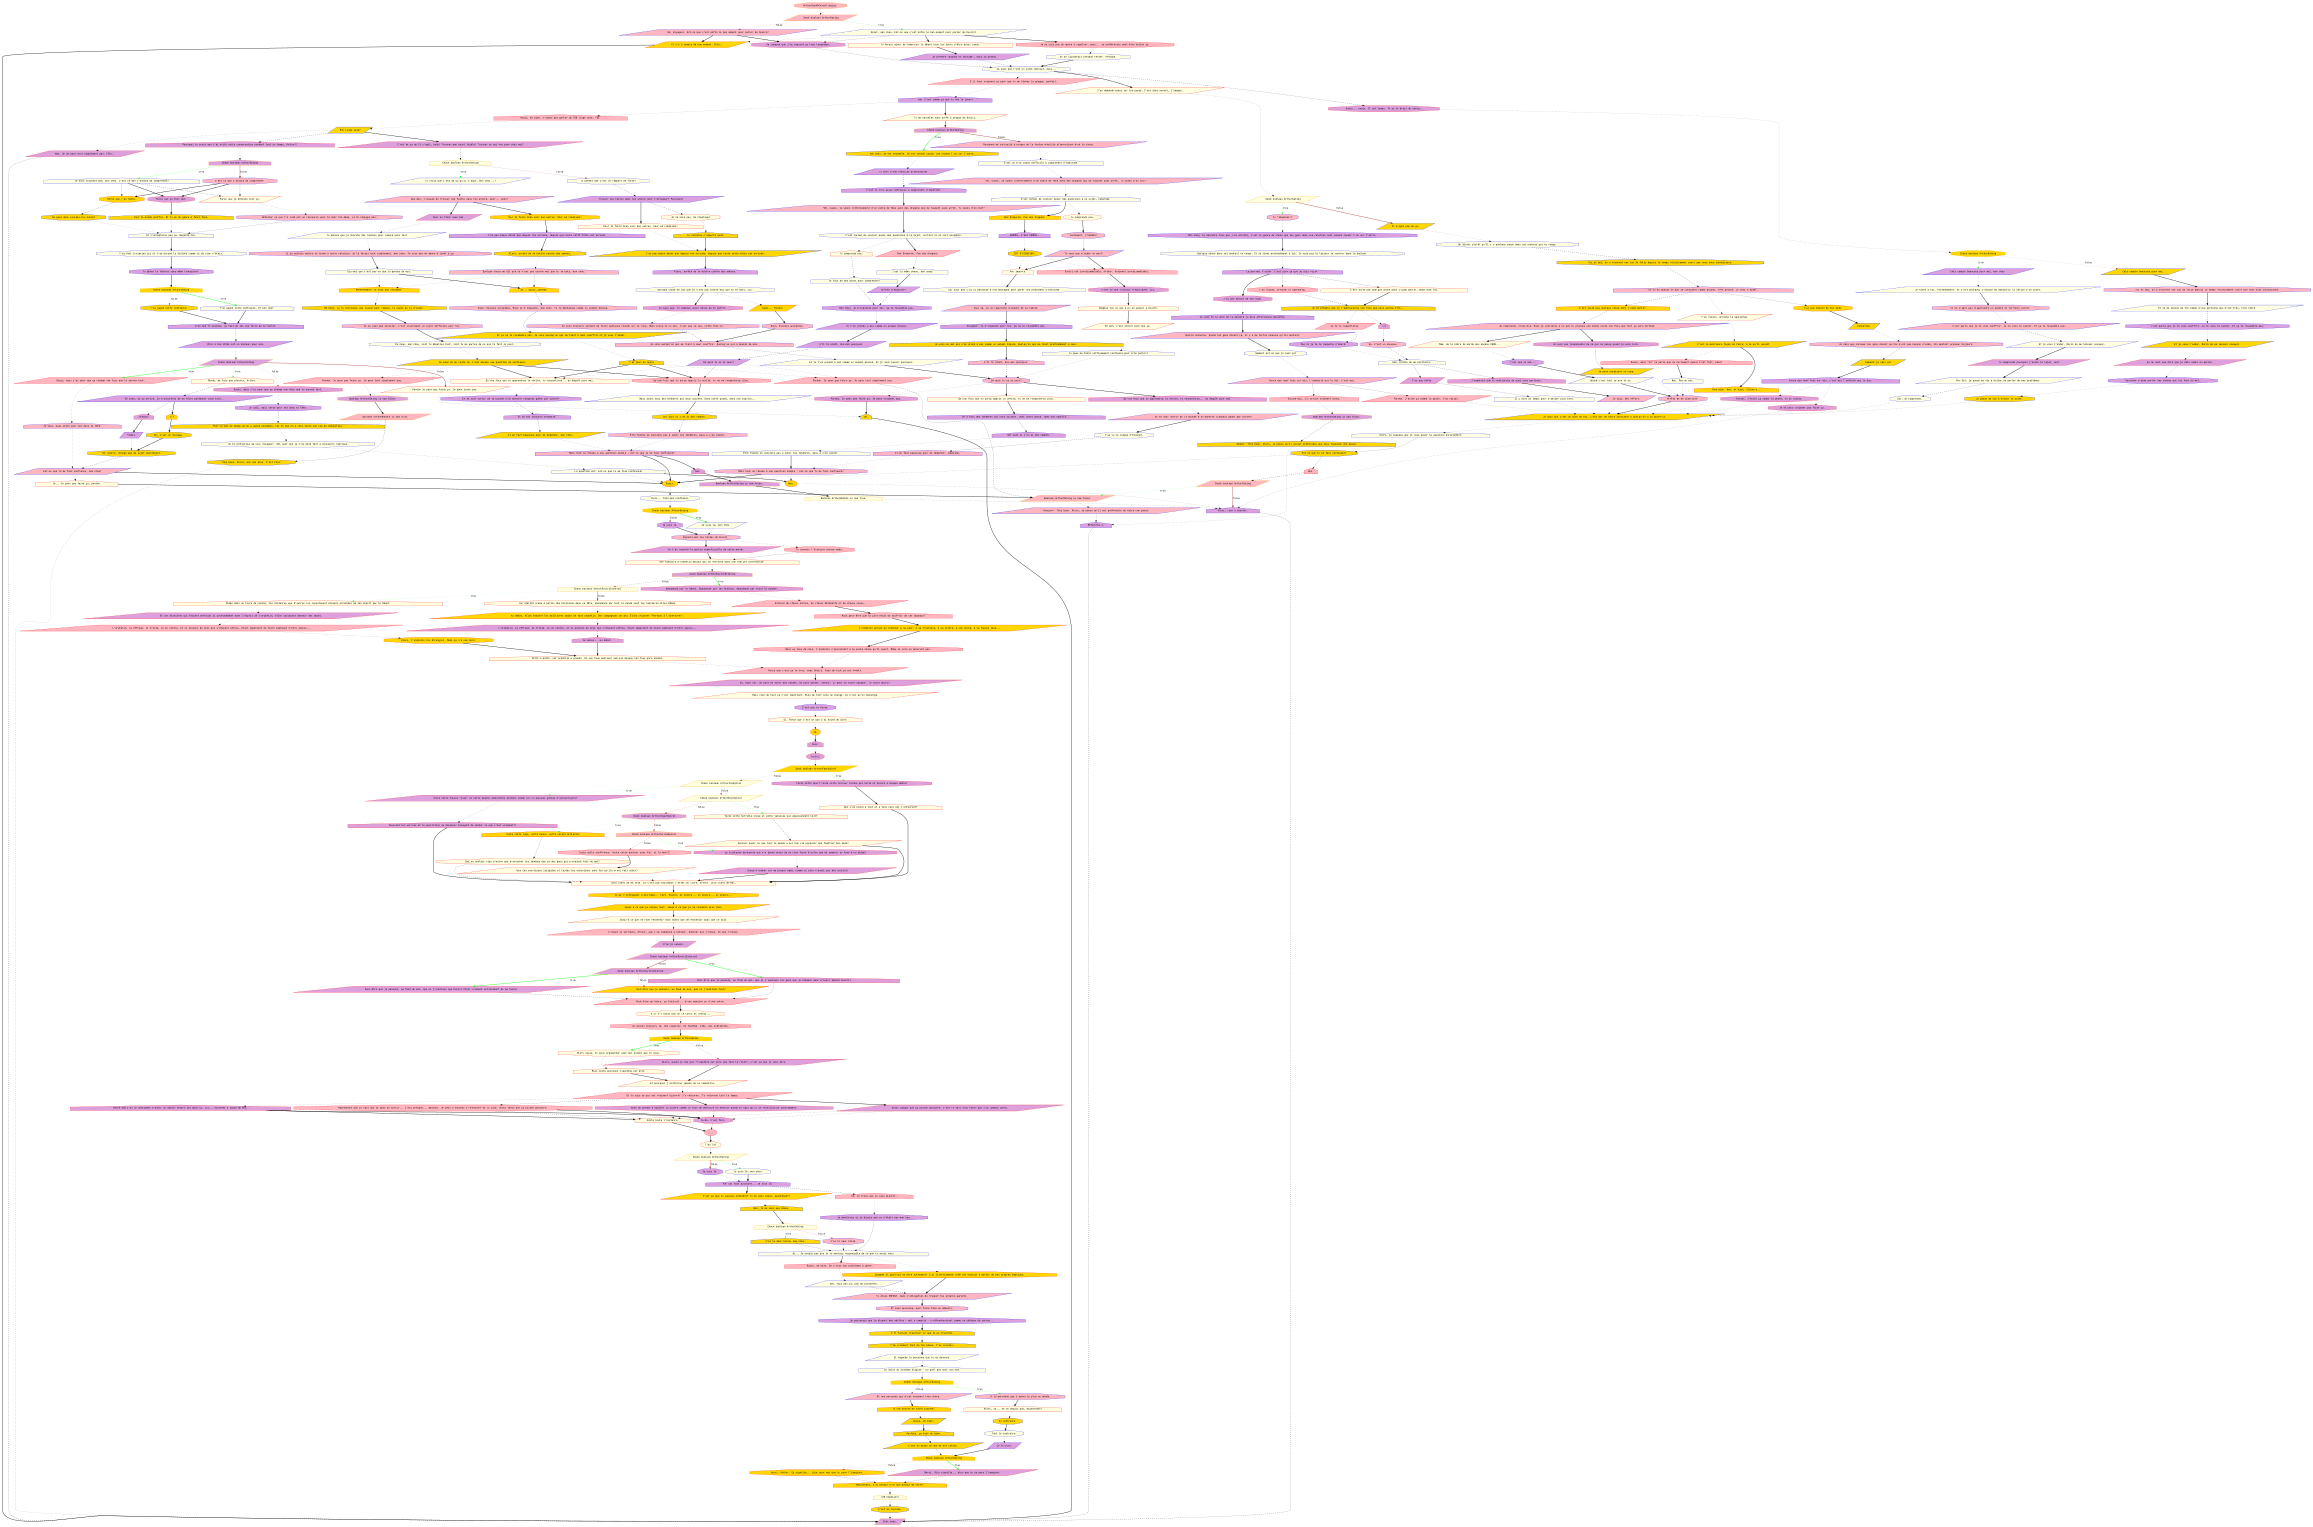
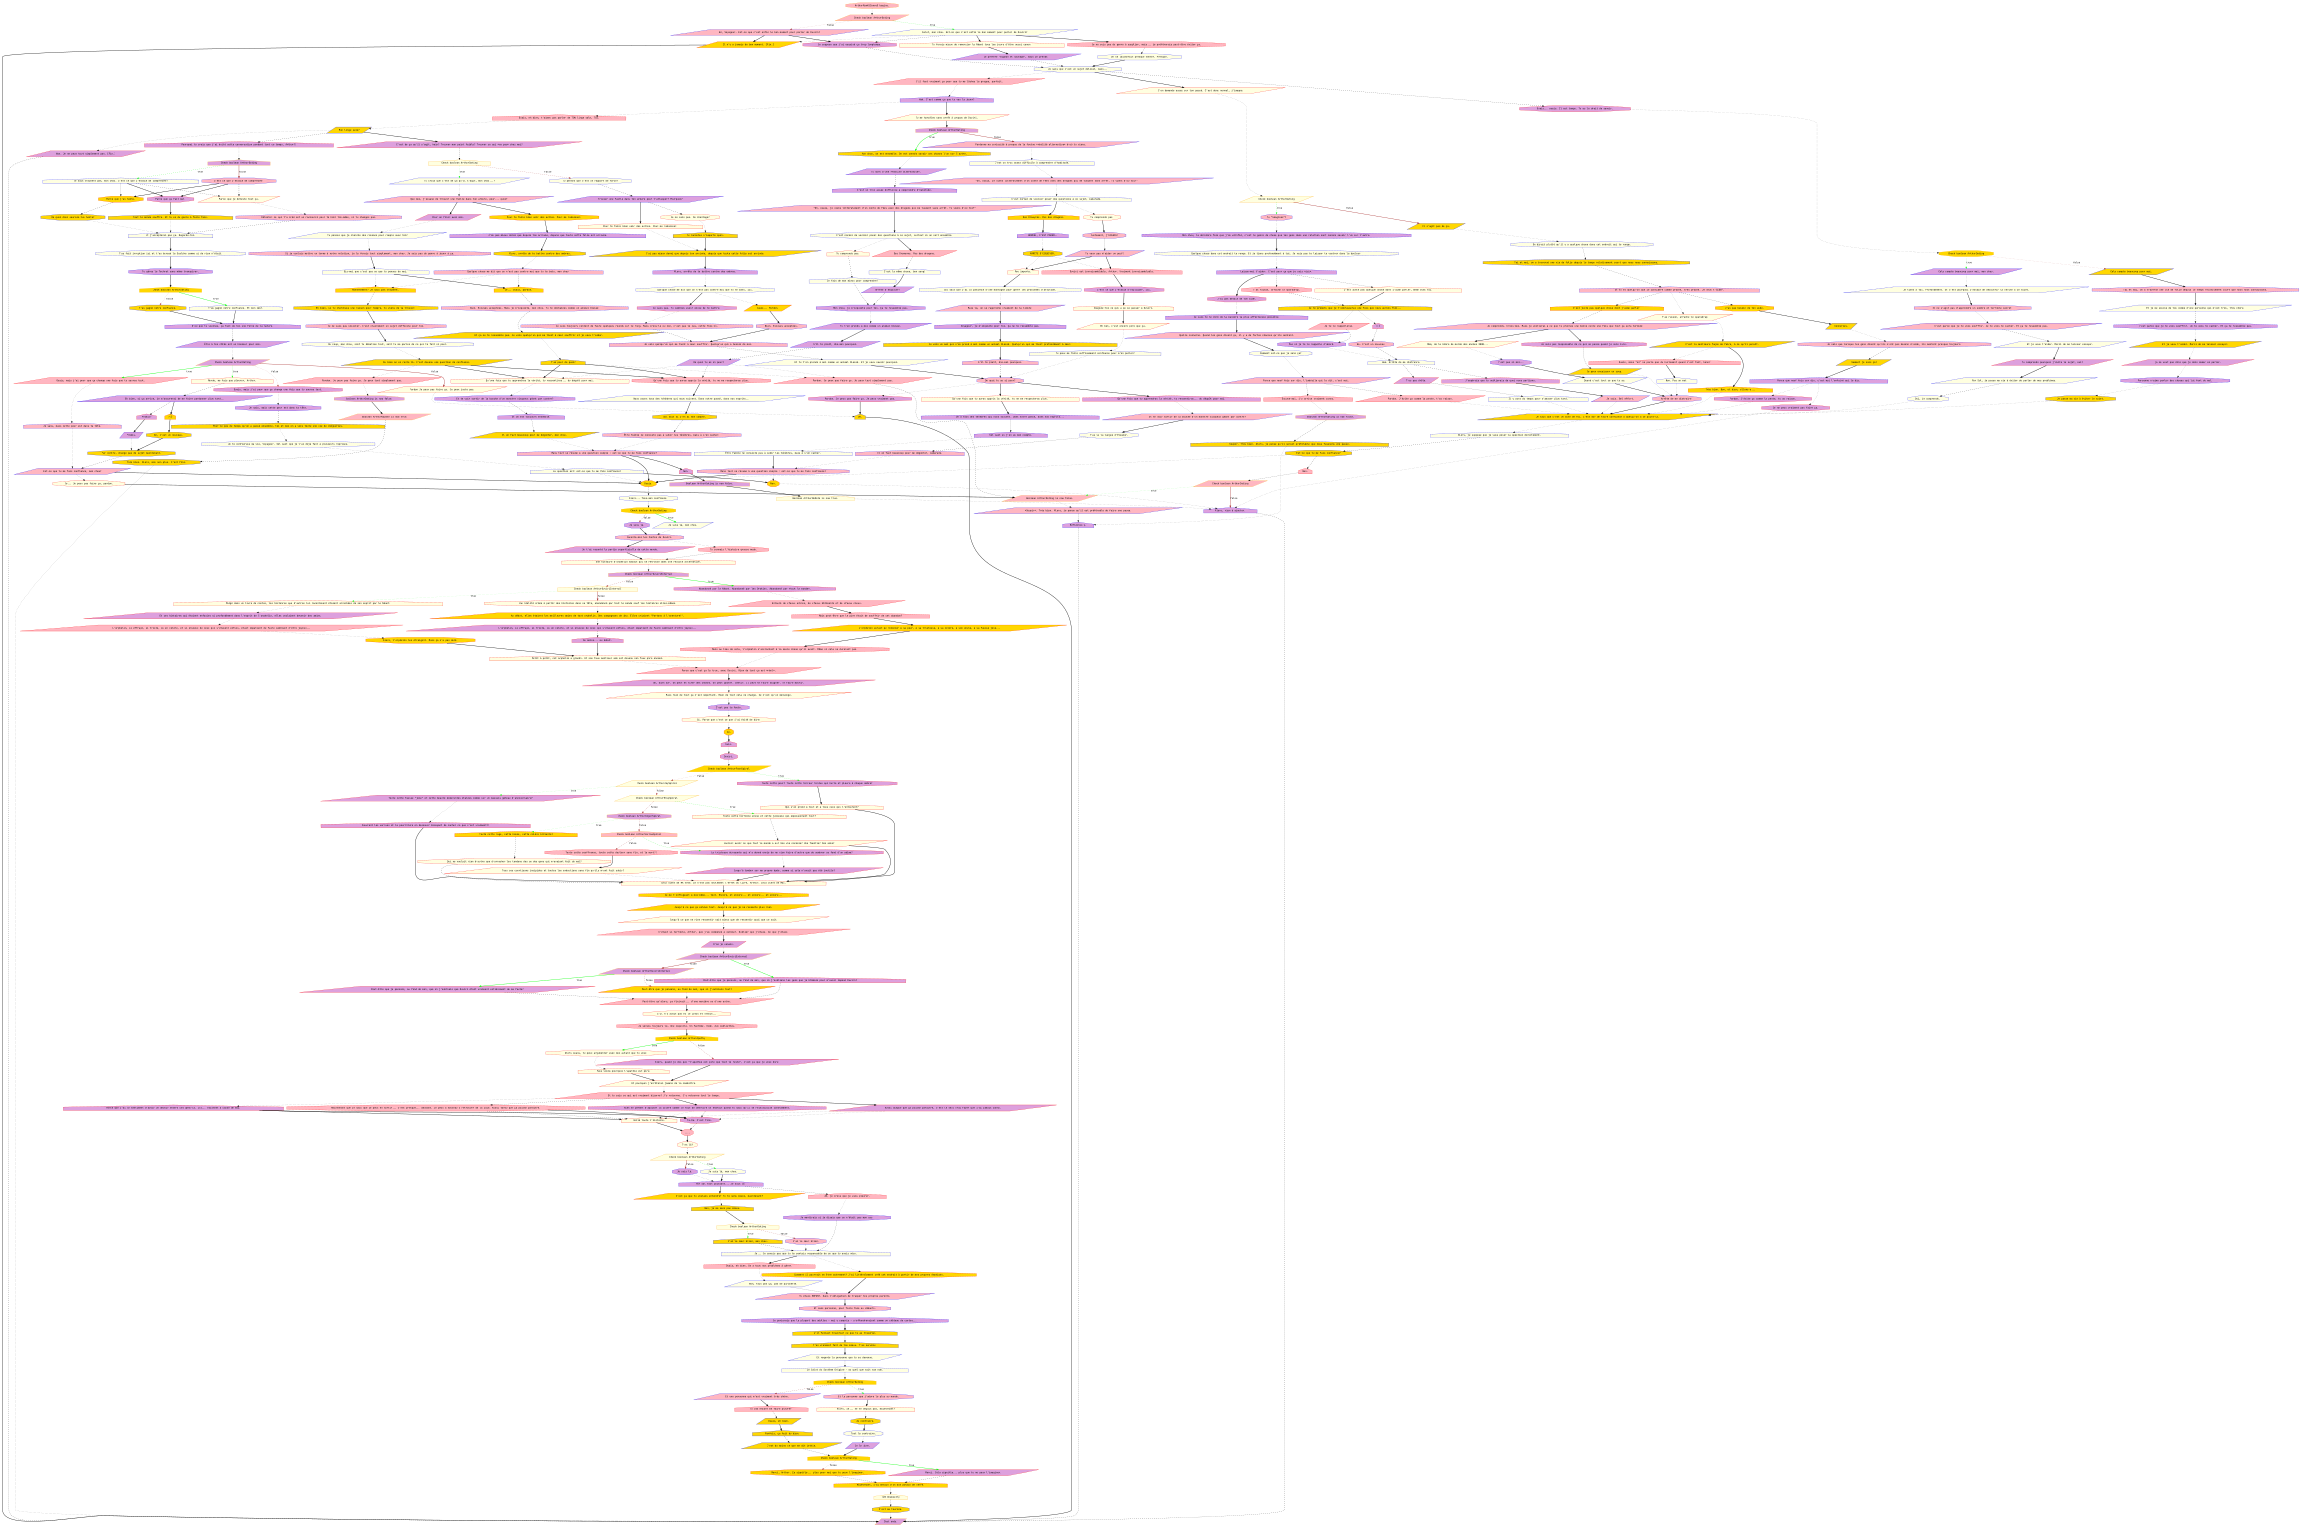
(1025, 254) -> (1043, 254)
(77, 484) -> (89, 484)
(914, 1409) -> (771, 1409)
